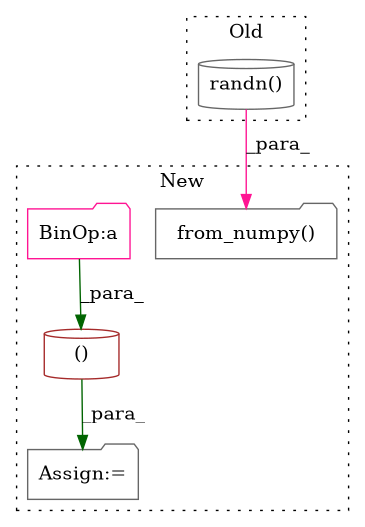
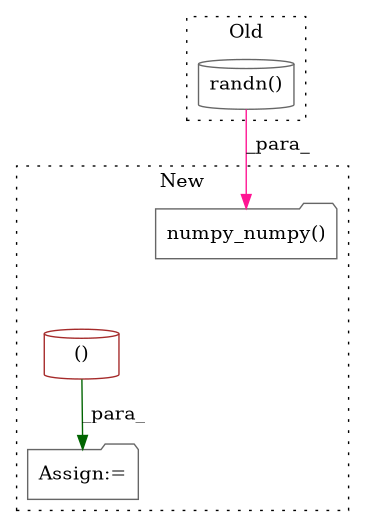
(79, 234) -> none
(246, 234) -> (246, 234)
